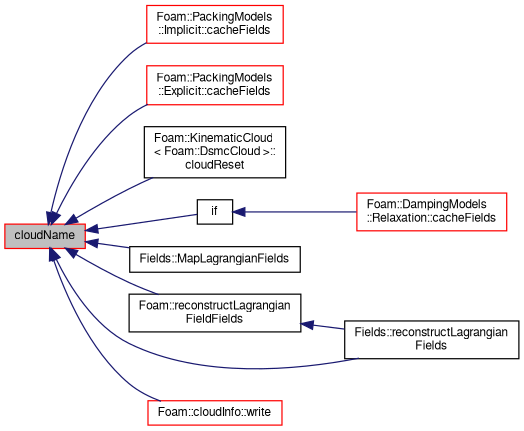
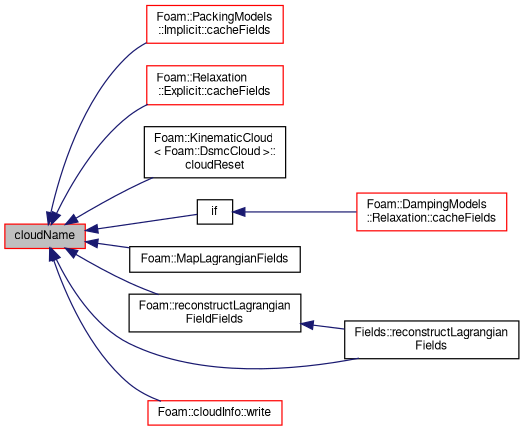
(215, 85) -> (215, 85)
(215, 259) -> (215, 259)
